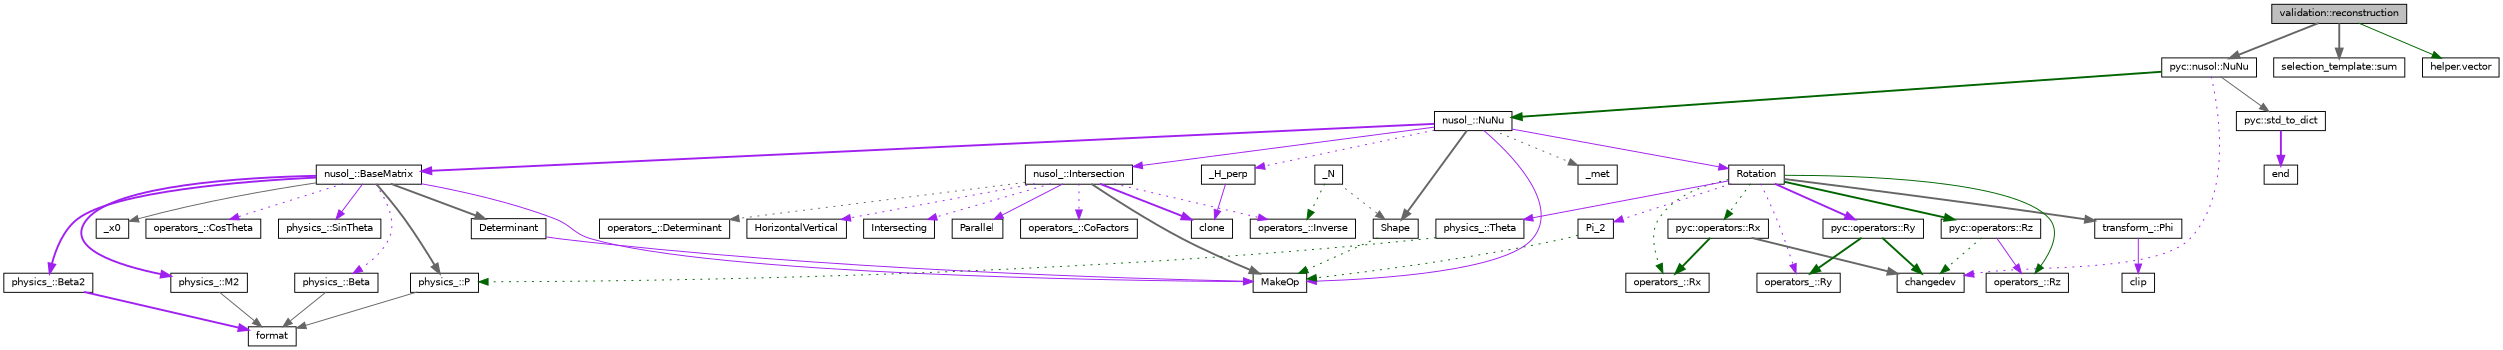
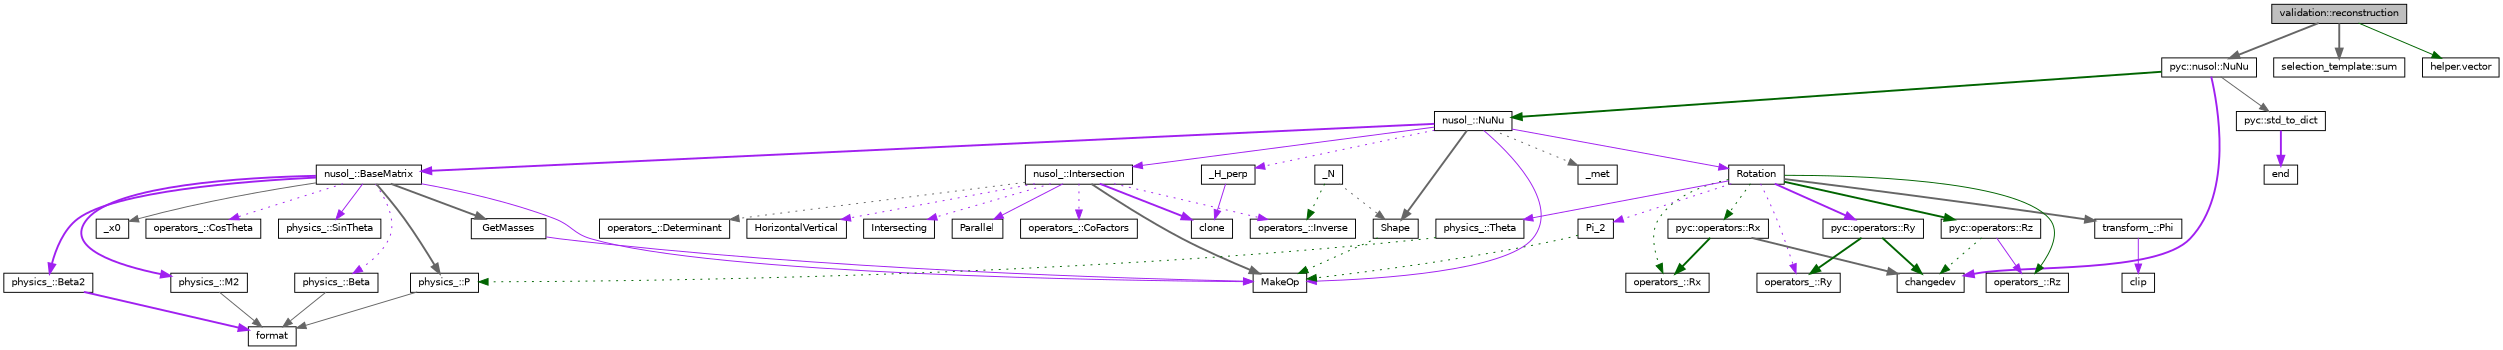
(509, 229) -> (509, 229)
(2168, 252) -> (2168, 252)
